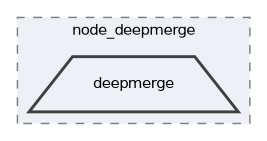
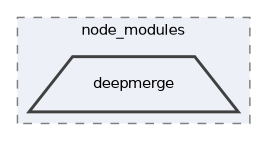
(134, 31) -> (134, 31)
